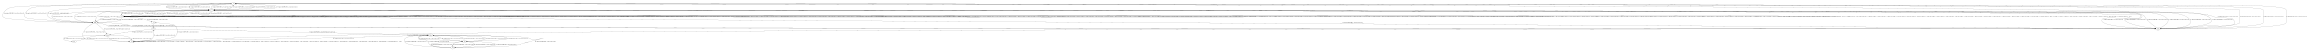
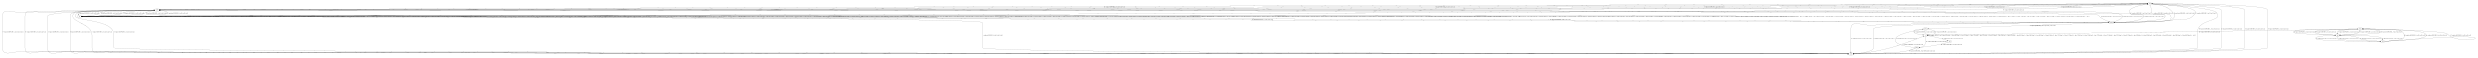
(138, 18) -> (1114, 14)
(292, 32) -> (1885, 53)
(96, 40) -> (2163, 15)
(74, 41) -> none
